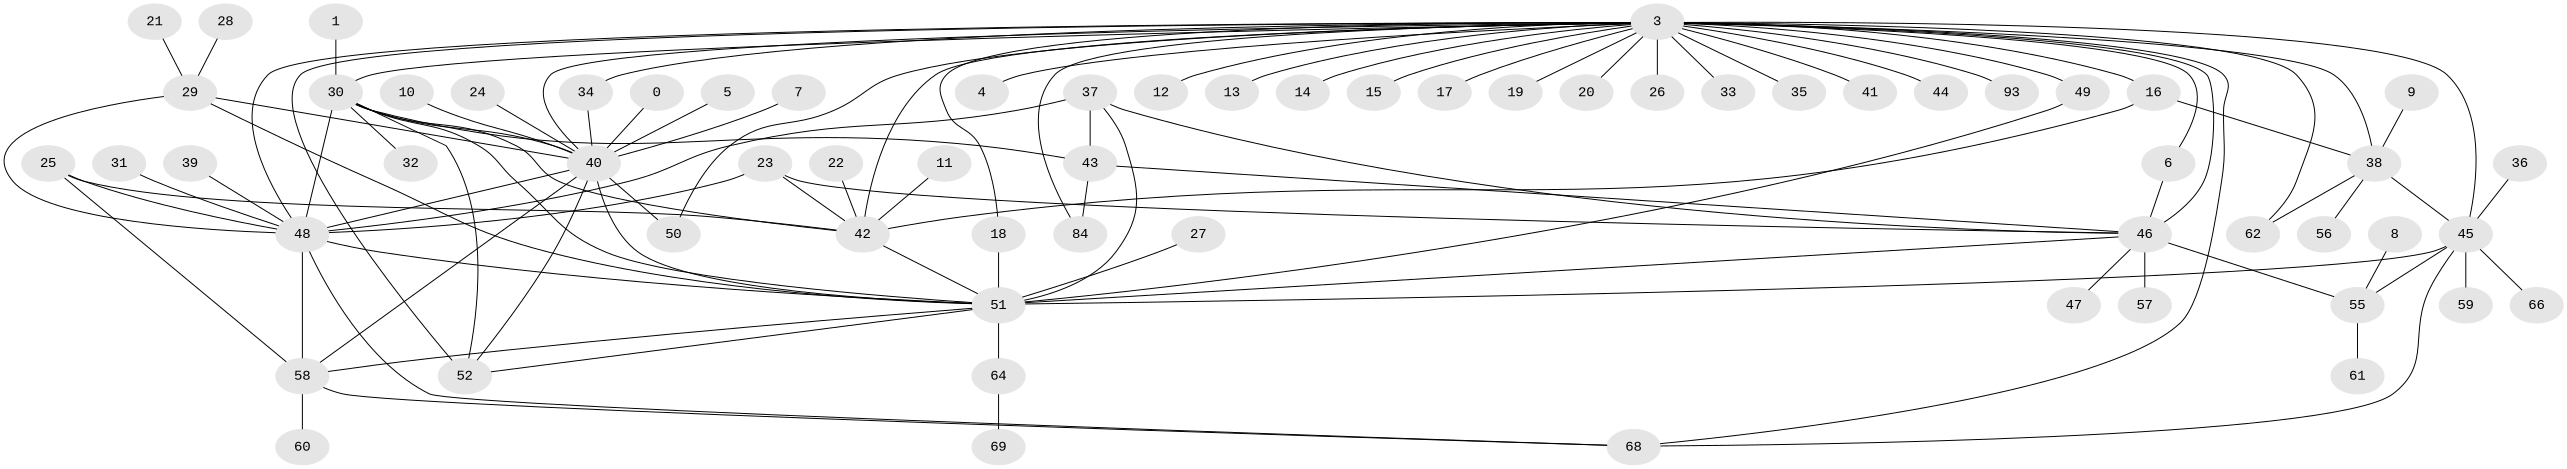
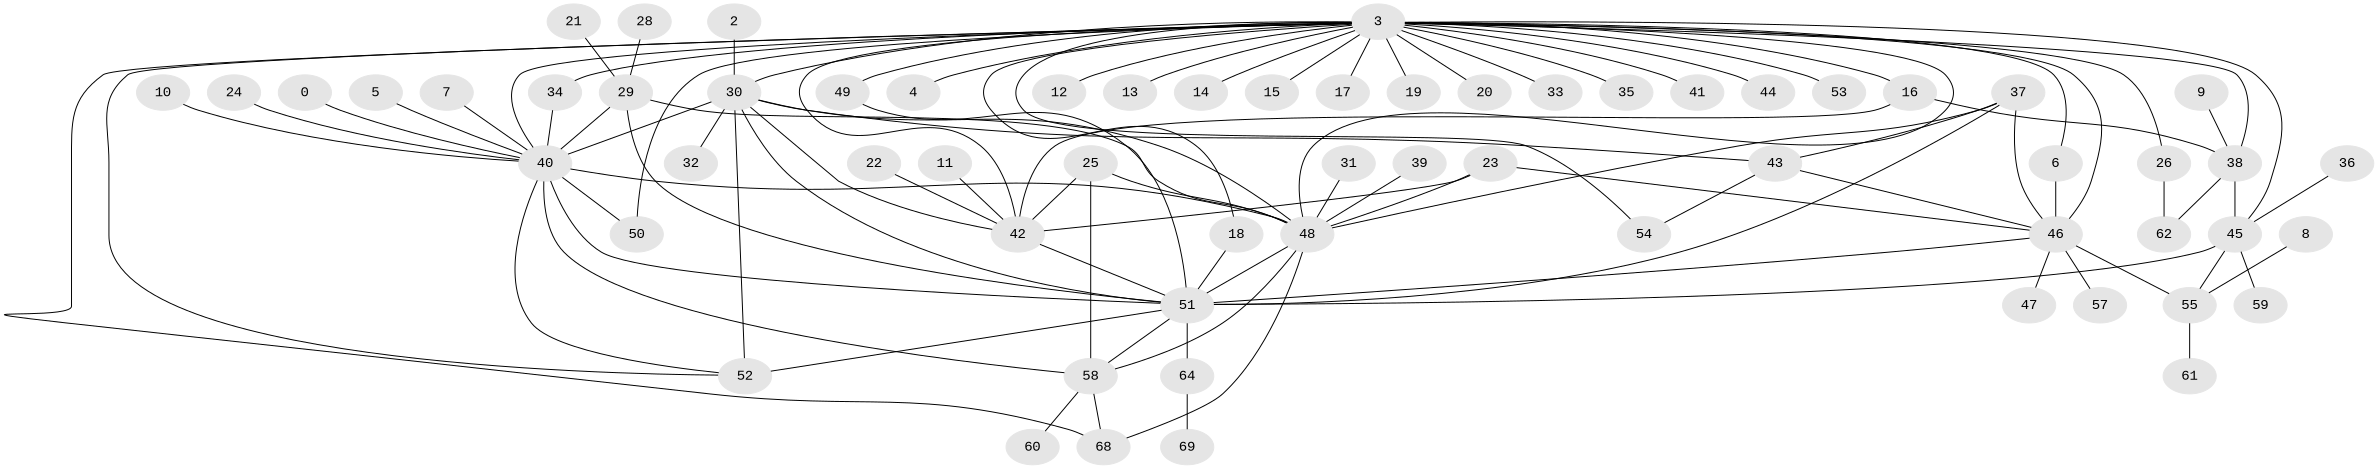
(336, 22) -> (734, 22)
(2073, 36) -> (2164, 199)
(2012, 93) -> (1839, 93)
(1080, 234) -> (1644, 234)
(1199, 234) -> none
(2324, 234) -> none
(2537, 305) -> none
(2109, 433) -> none
